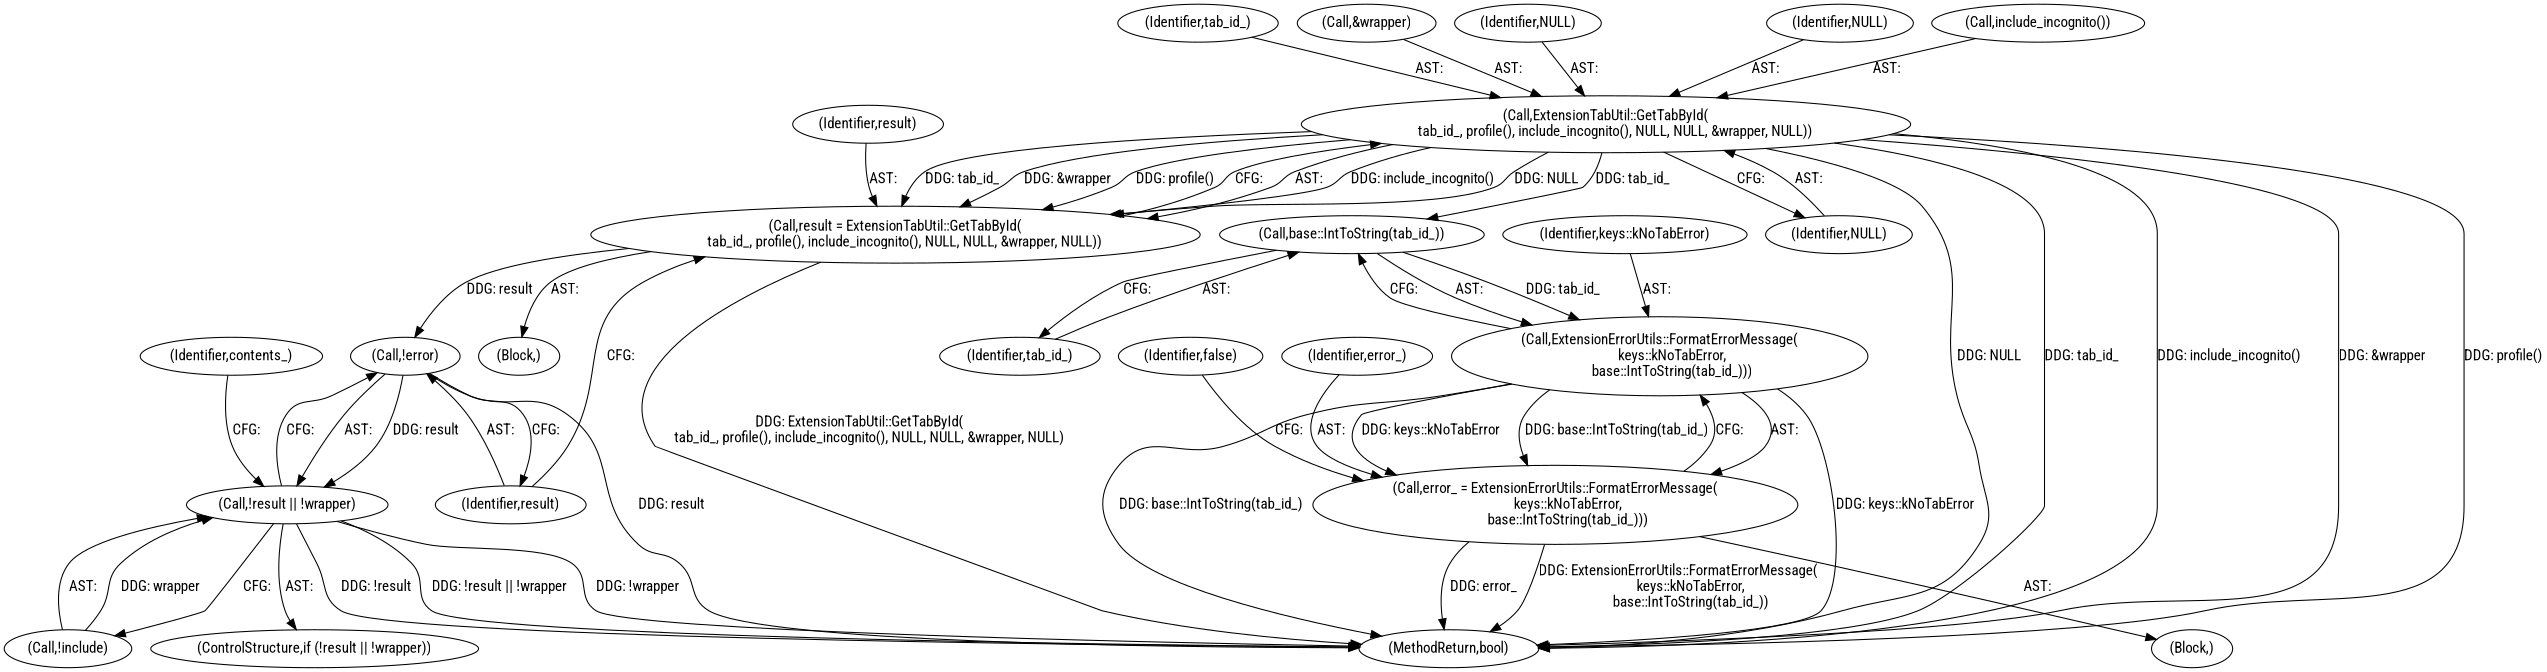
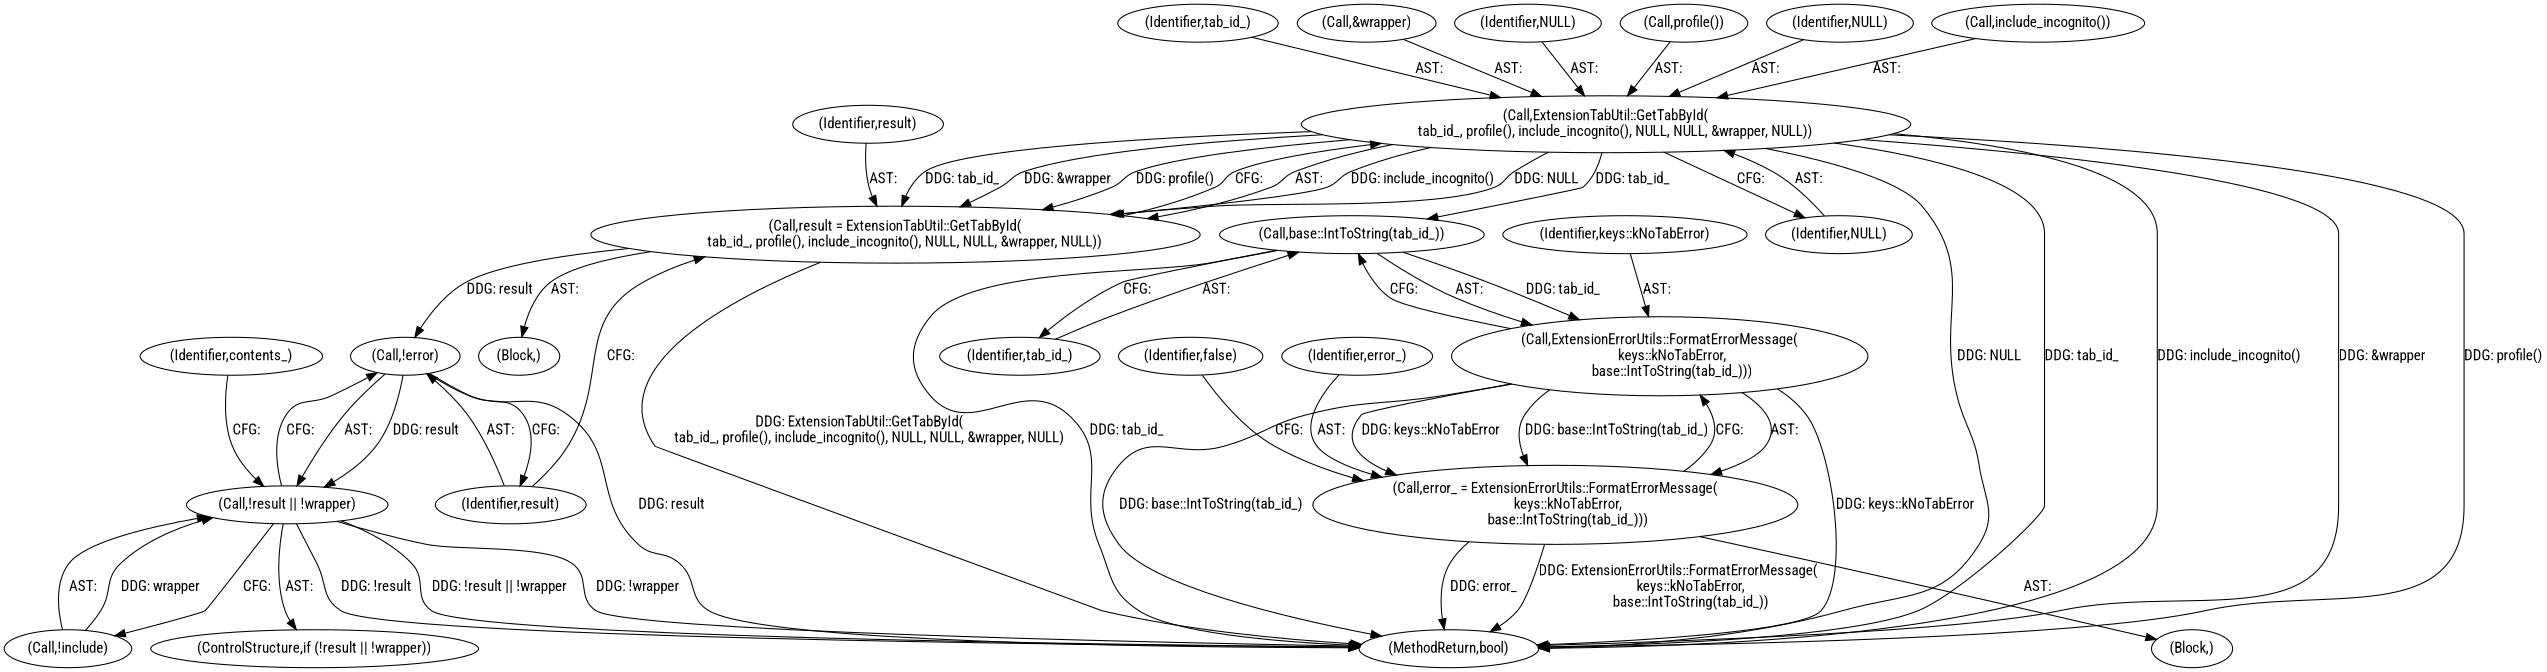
none -> (1684, 23)
none -> (992, 408)
